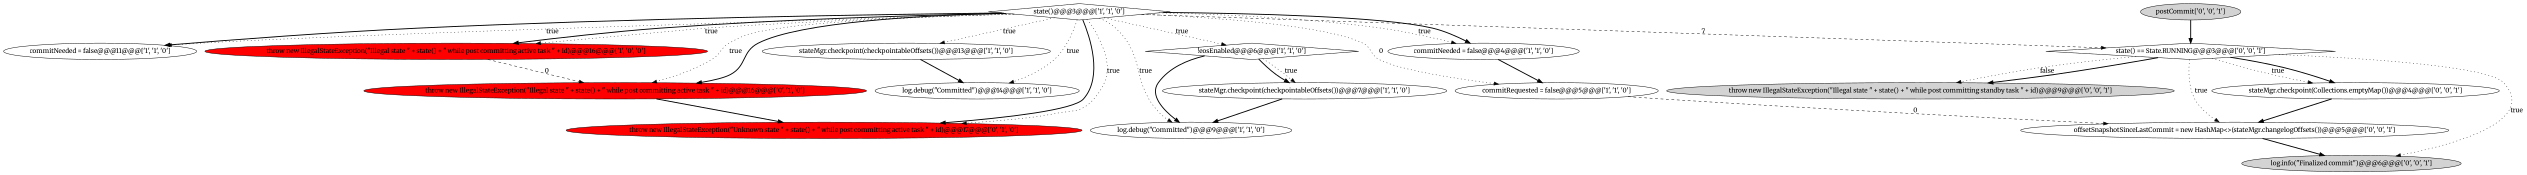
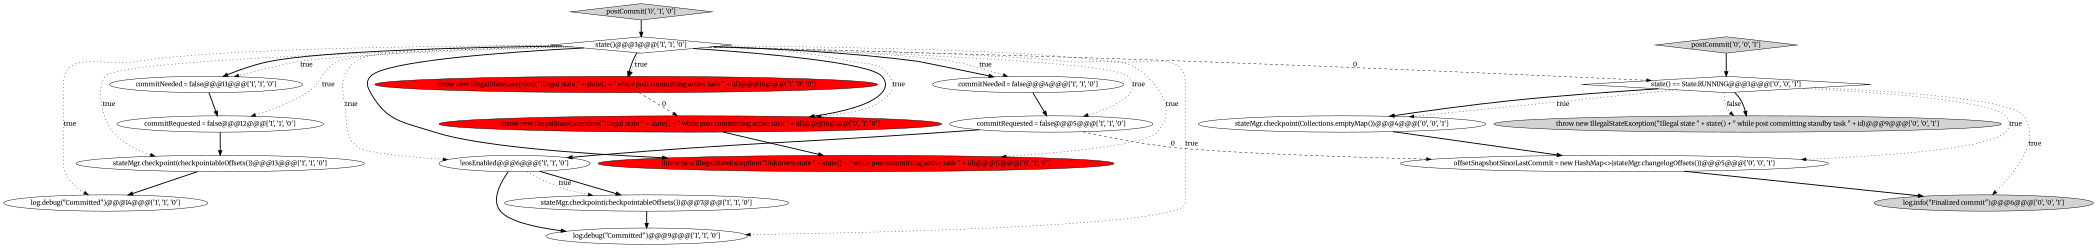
none -> (641, 12)
(2191, 12) -> (1726, 45)
(1704, 32) -> (1355, 65)
(1252, 51) -> (515, 164)
(1381, 51) -> (1139, 84)
none -> (220, 124)
none -> (786, 142)
